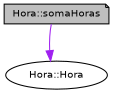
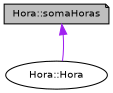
(50, 37) -> (64, 48)
